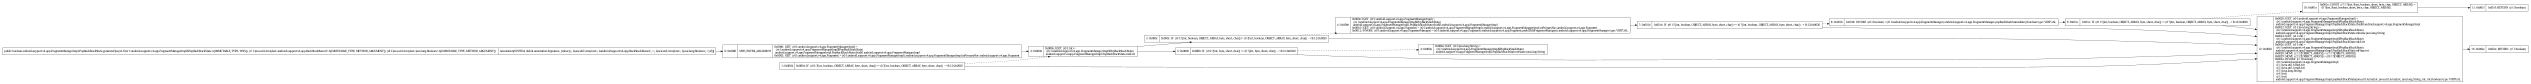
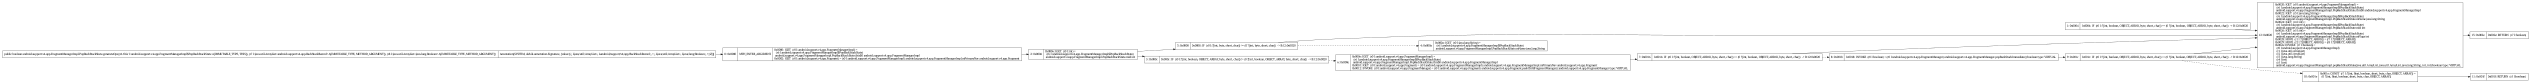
(1792, 39) -> none
(1007, 61) -> none
